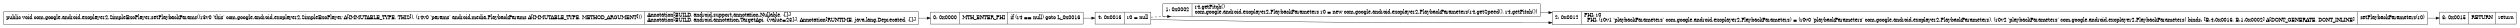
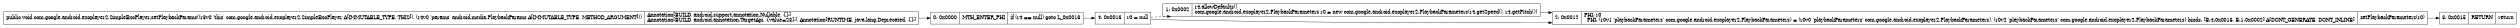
(1210, 7) -> (1216, 7)
